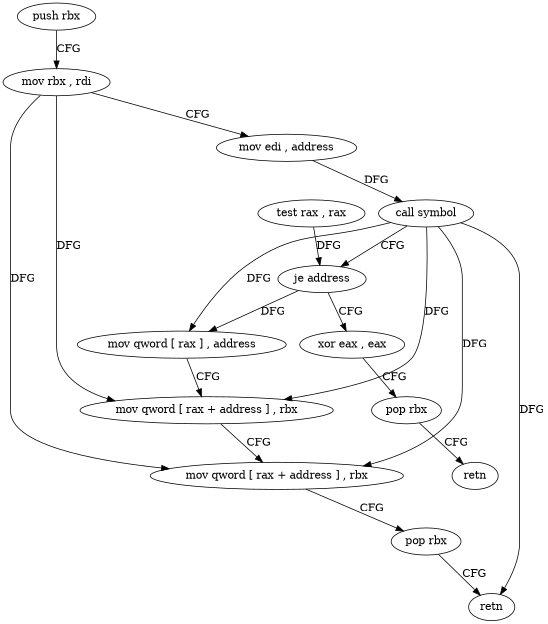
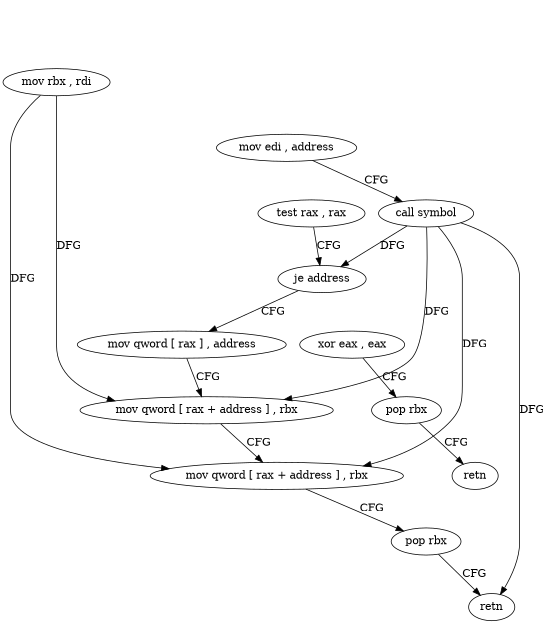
(57, 17) -> none
(166, 113) -> none
(376, 181) -> (376, 181)
(329, 246) -> (329, 246)
(393, 246) -> (393, 246)
(278, 247) -> none
(336, 308) -> none
(273, 312) -> (273, 312)
